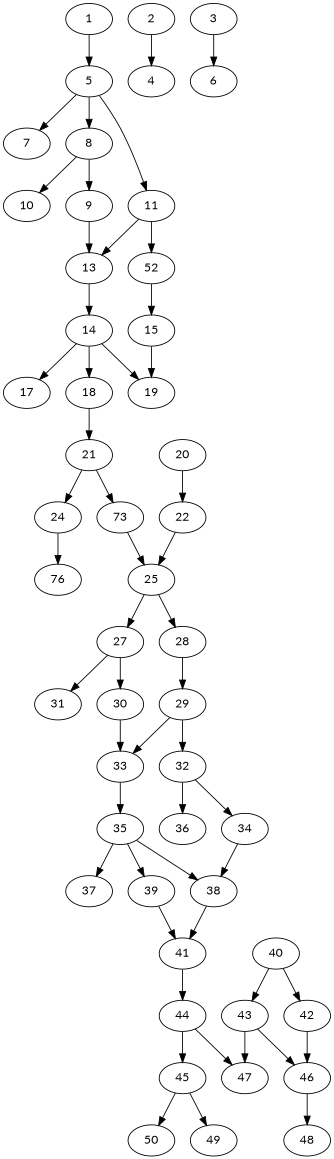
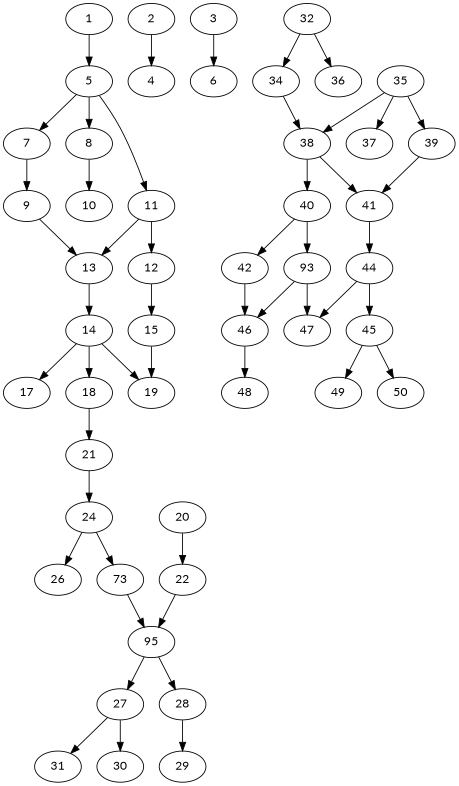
(89, 171) -> (27, 171)
none -> (307, 171)
(151, 268) -> (151, 268)
(103, 482) -> (103, 545)
(58, 580) -> (58, 580)
(151, 580) -> (151, 642)
(183, 731) -> none
(120, 767) -> none
(245, 1016) -> (307, 268)
